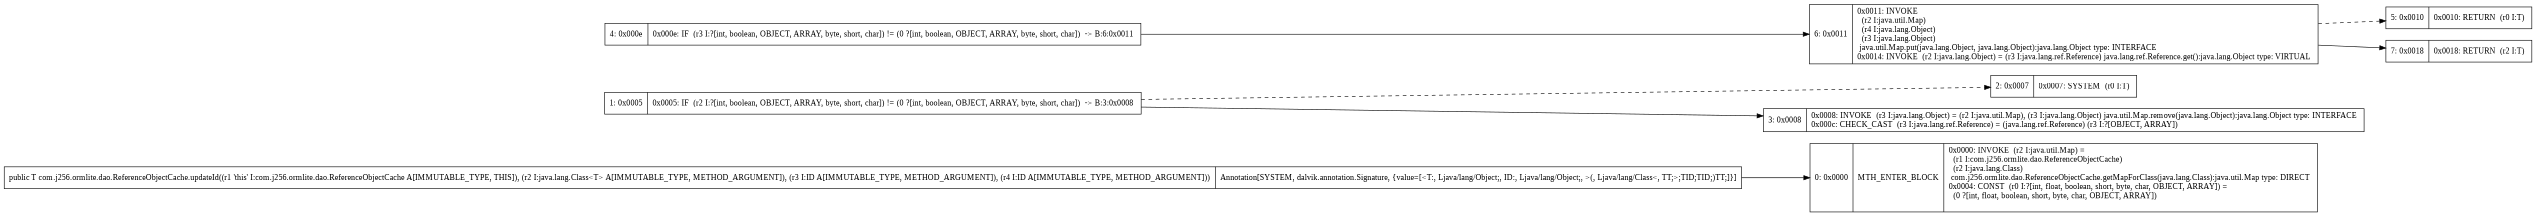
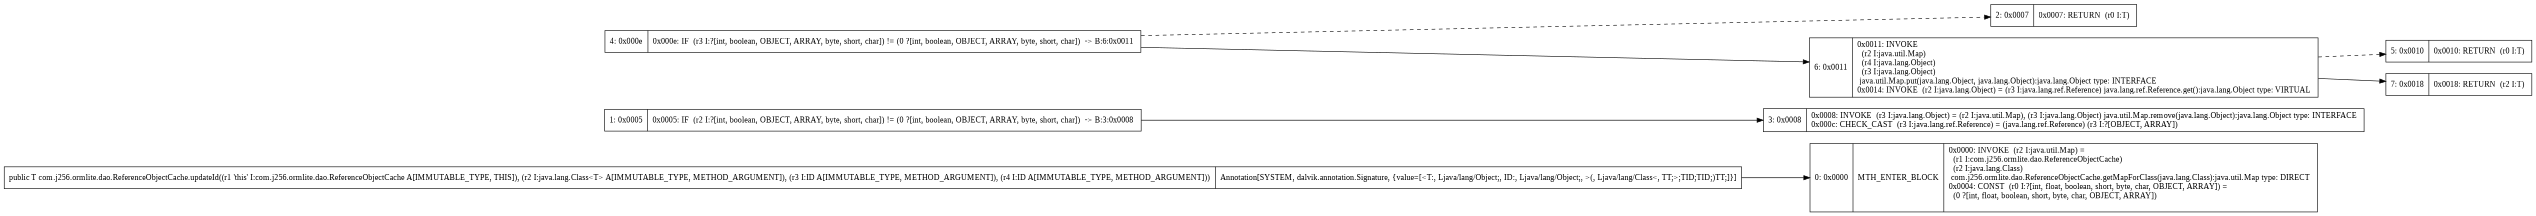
(2085, 86) -> (2085, 15)
(1563, 93) -> (1563, 26)
